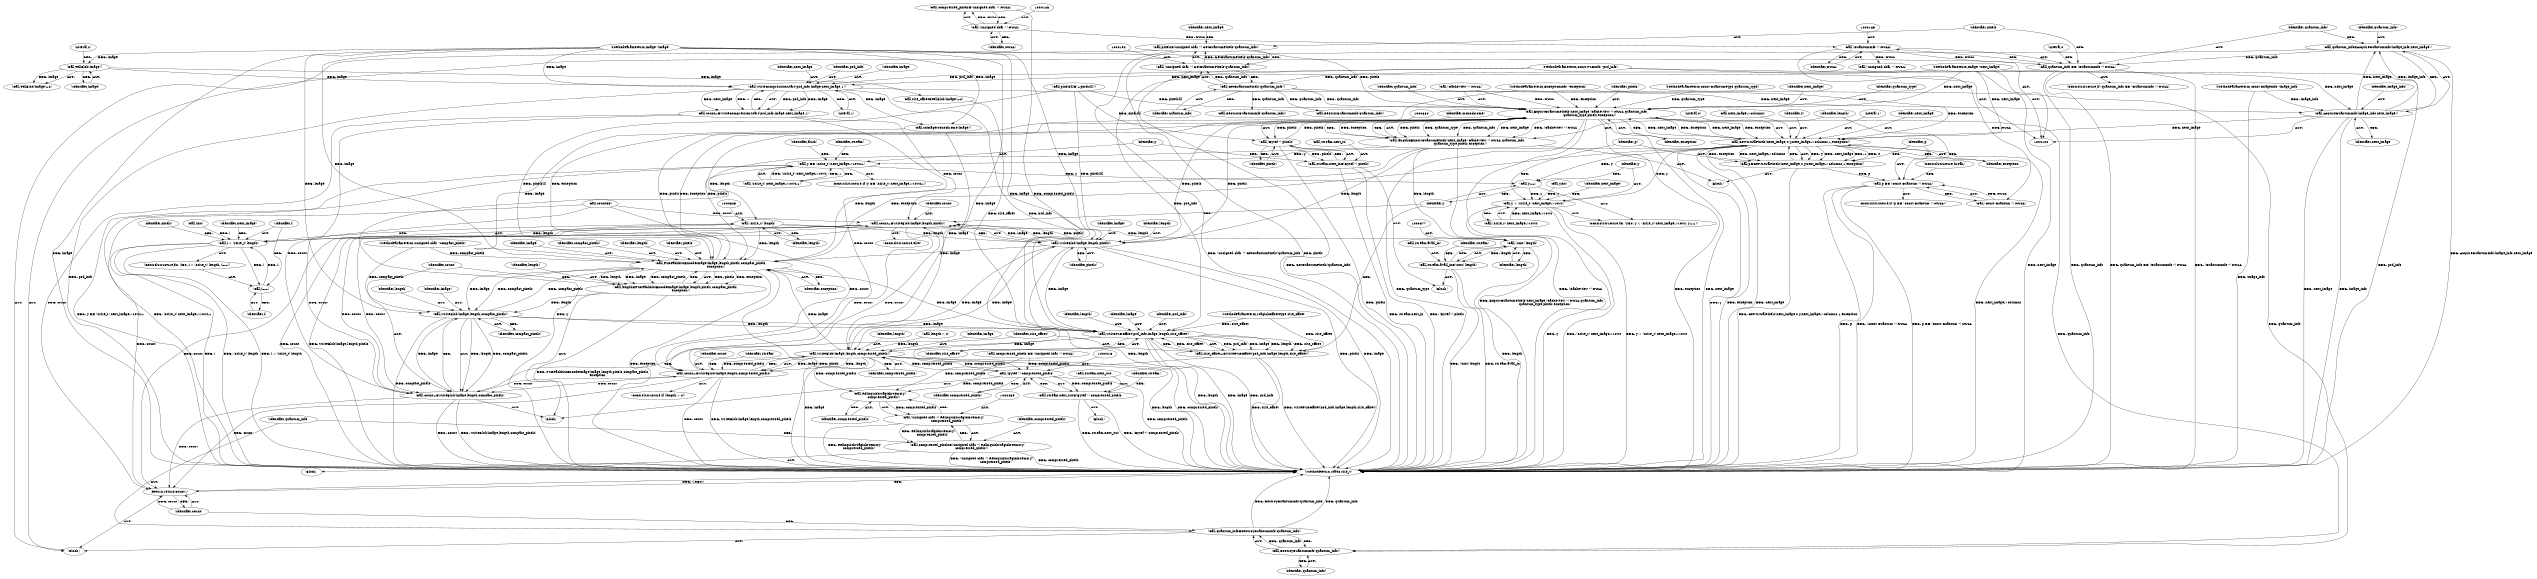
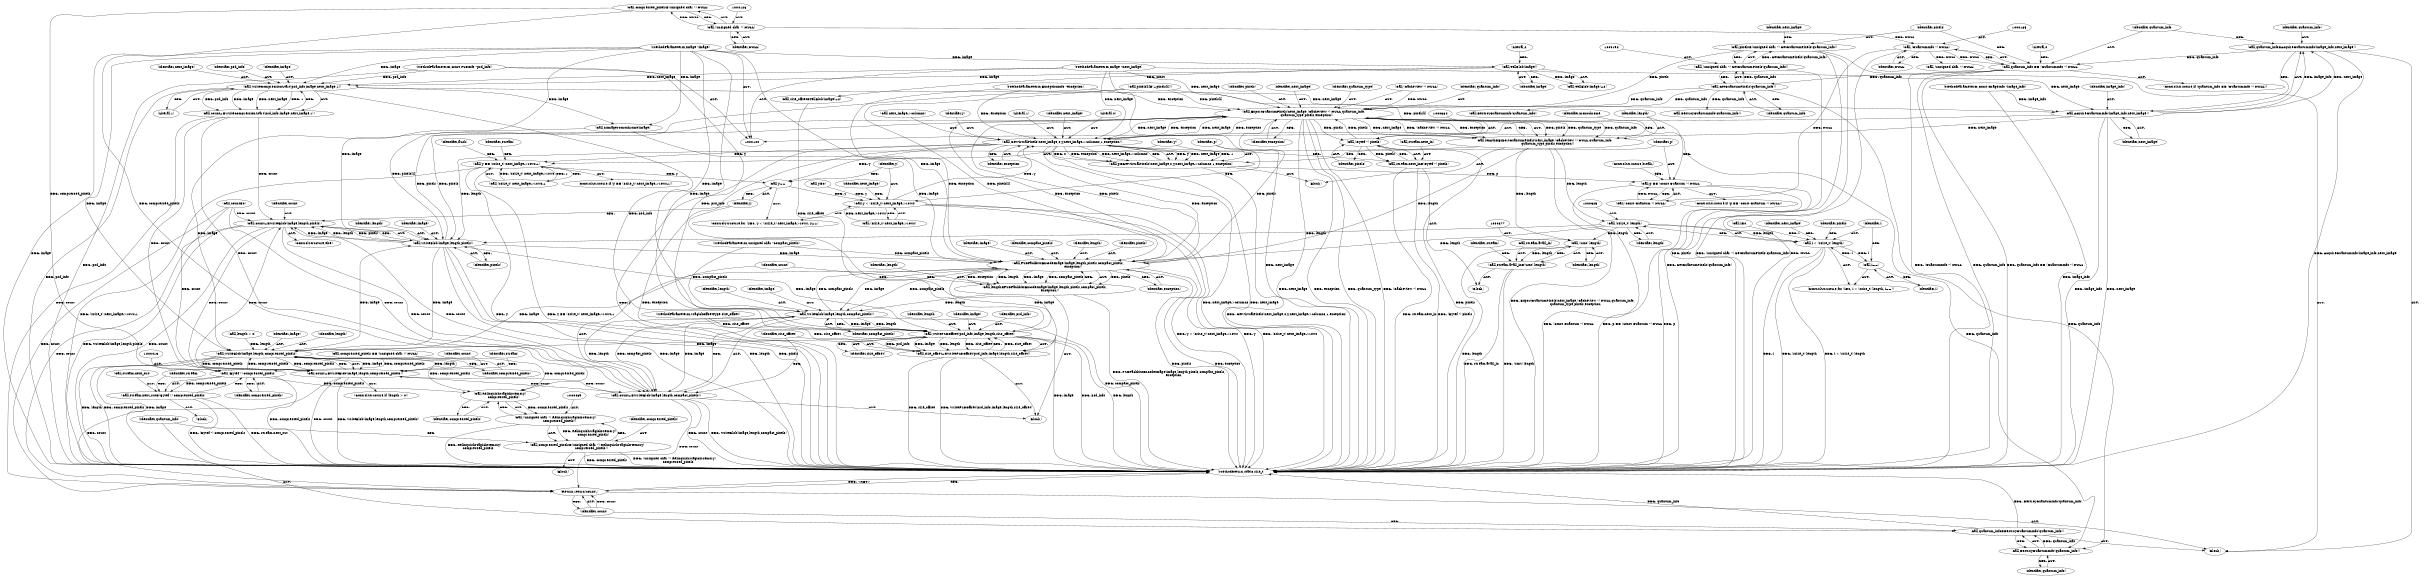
(711, 77) -> (1156, 77)
(1712, 87) -> none
none -> (114, 156)
(225, 277) -> (1862, 276)
none -> (1753, 386)
